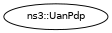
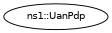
(56, 17) -> (56, 17)
